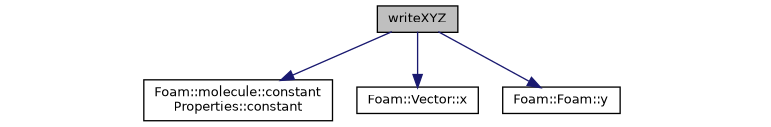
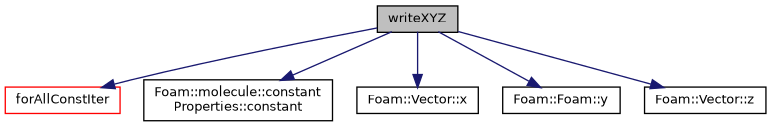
none -> (63, 100)
none -> (705, 100)
